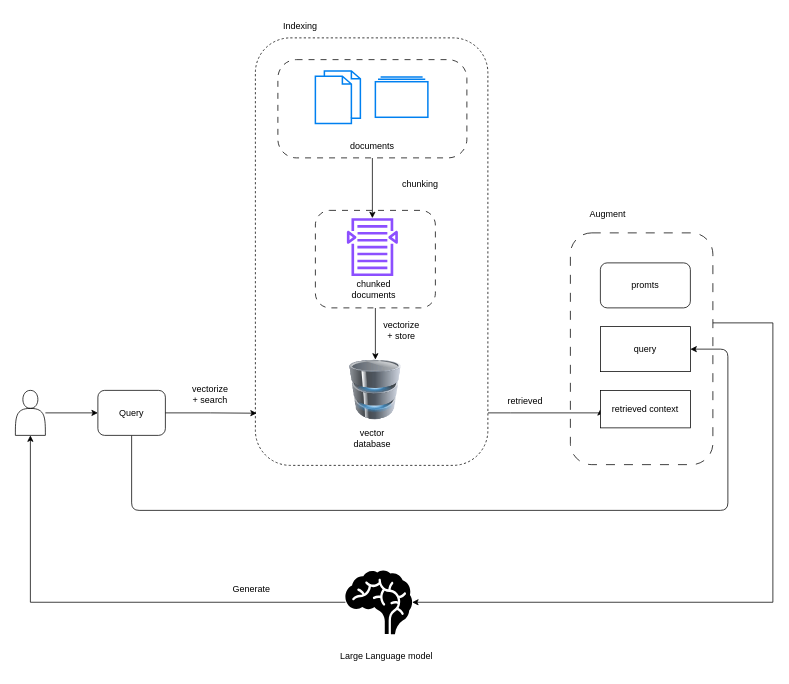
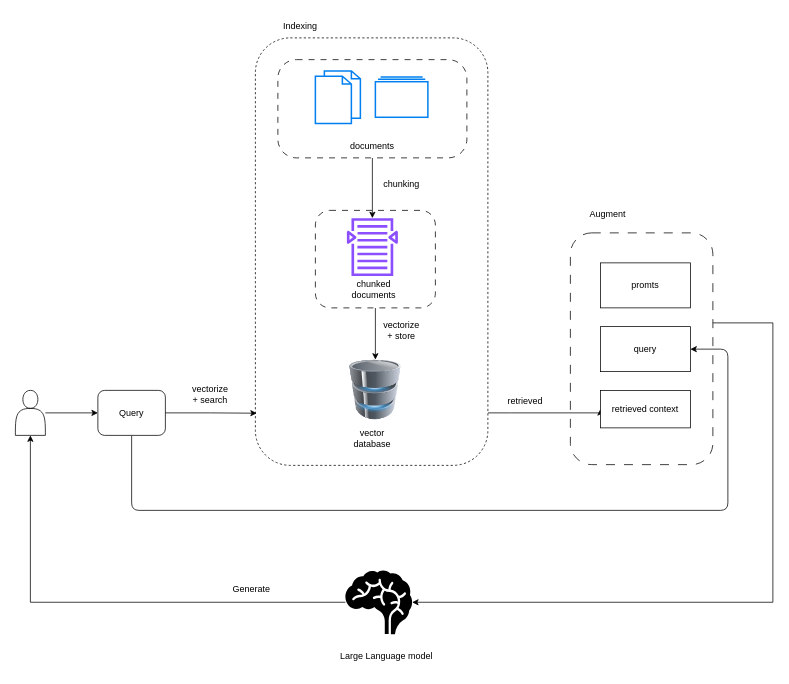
(420, 184) -> (402, 184)
(645, 285) -> (645, 285)
